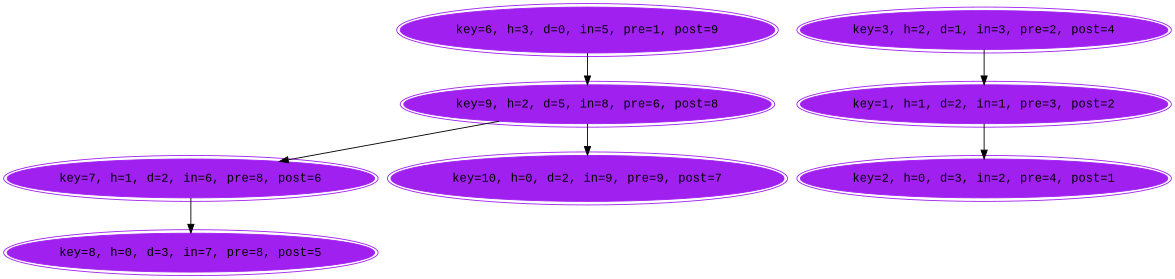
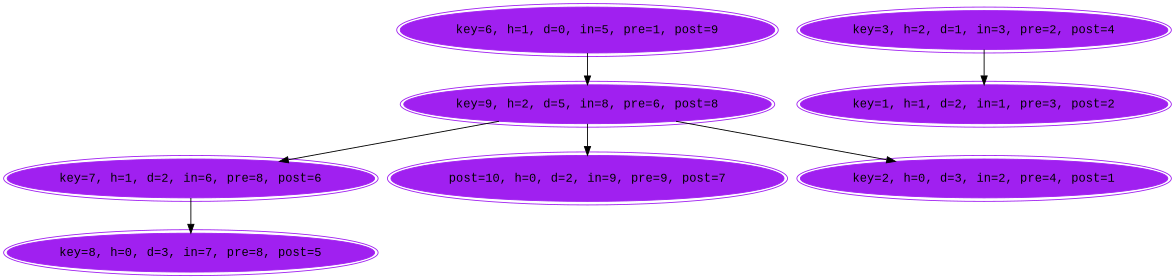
(587, 30) -> (587, 30)
(984, 137) -> (781, 141)
(587, 178) -> (587, 178)
